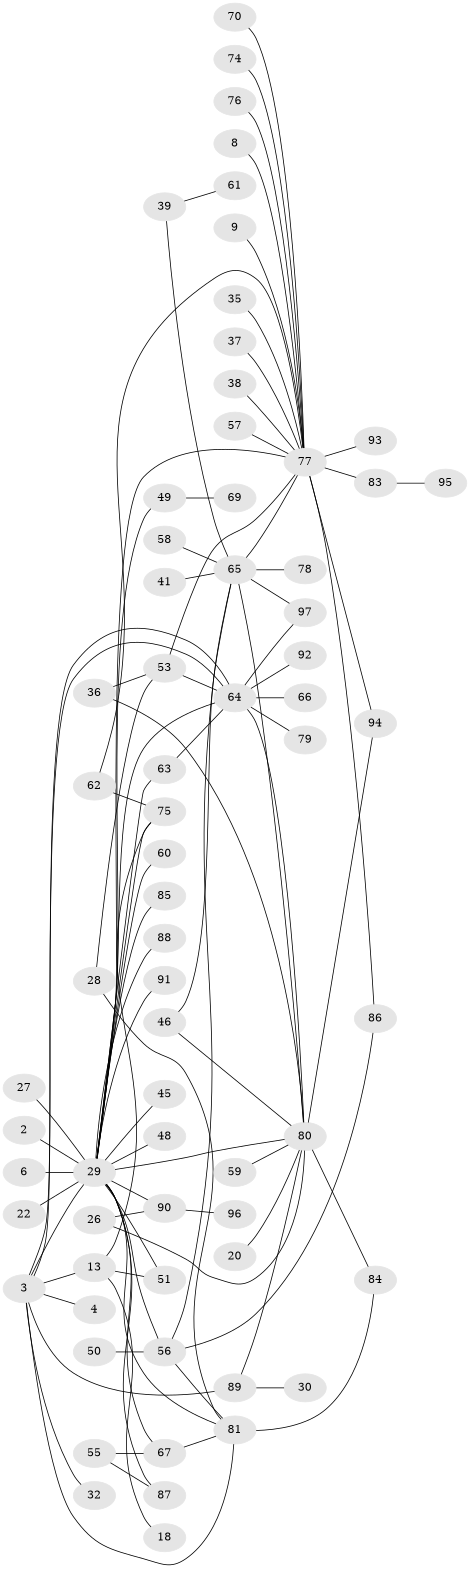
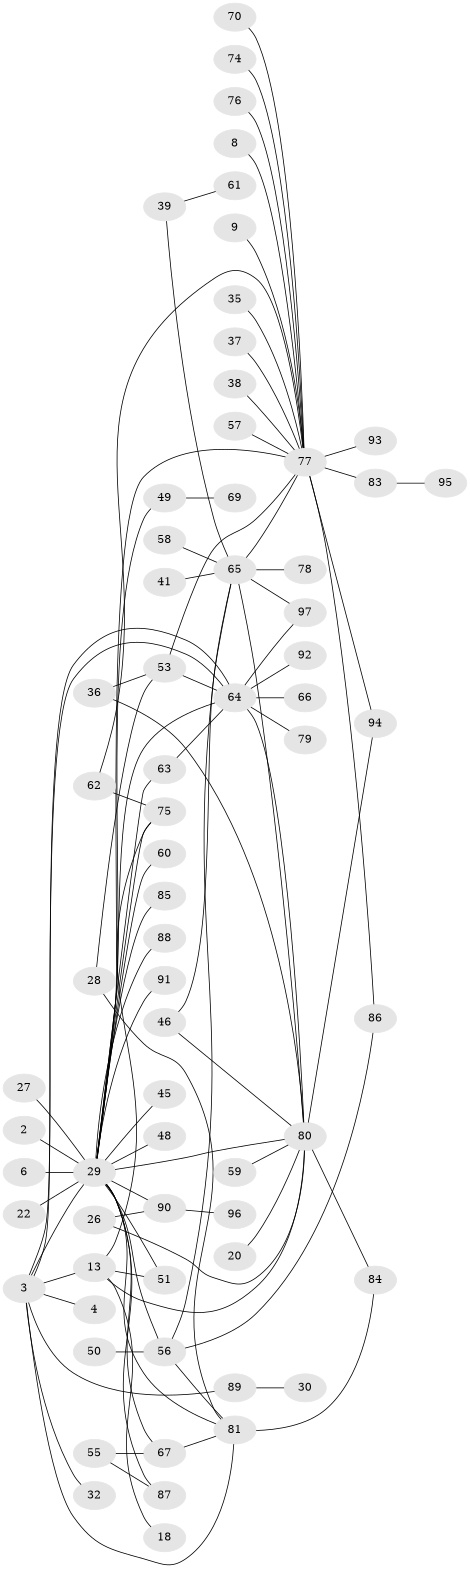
(274, 1269) -> (250, 1292)
